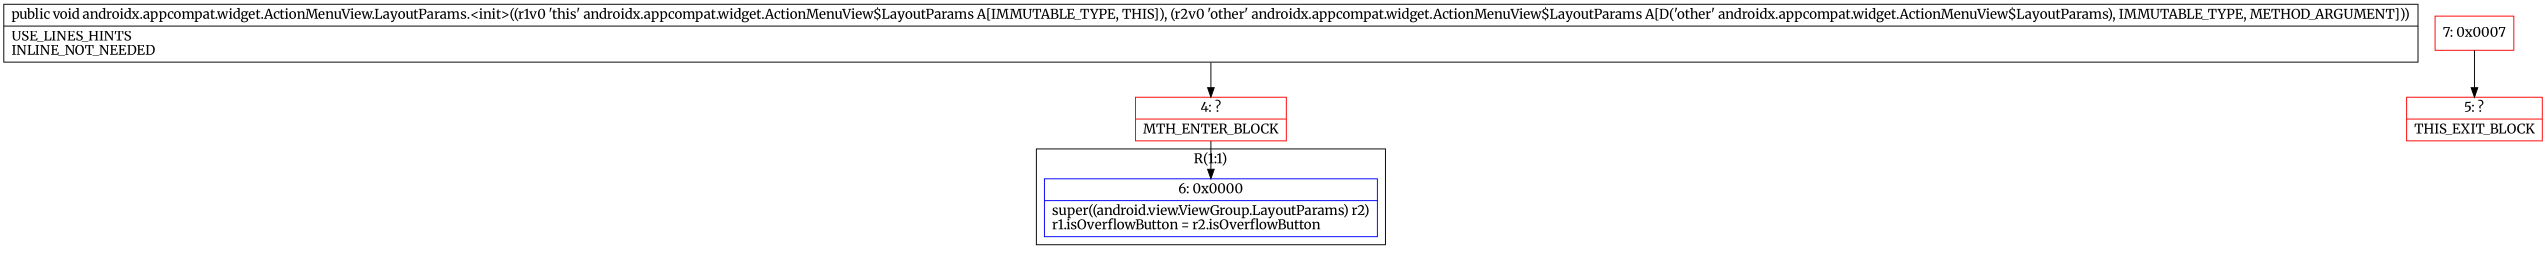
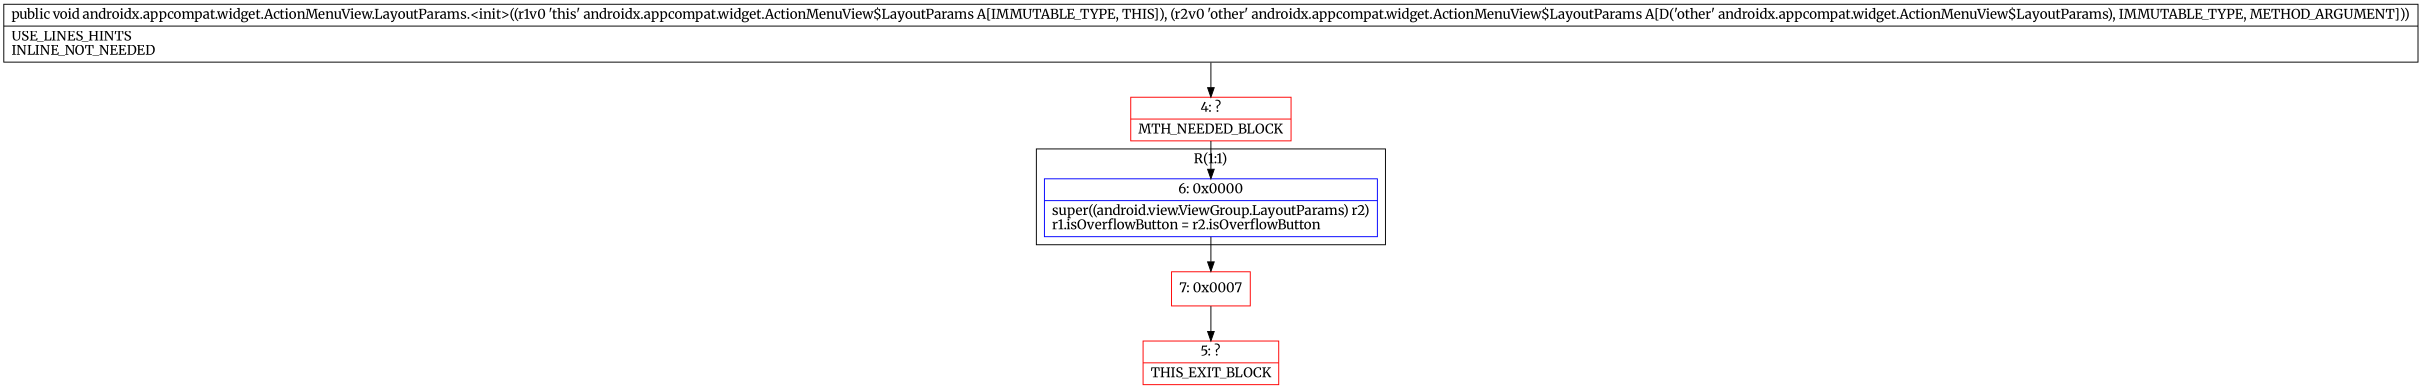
(1211, 129) -> (1211, 129)
none -> (1211, 251)
